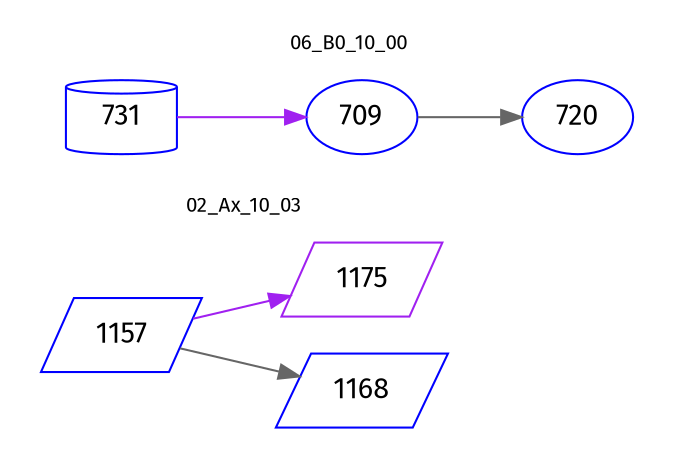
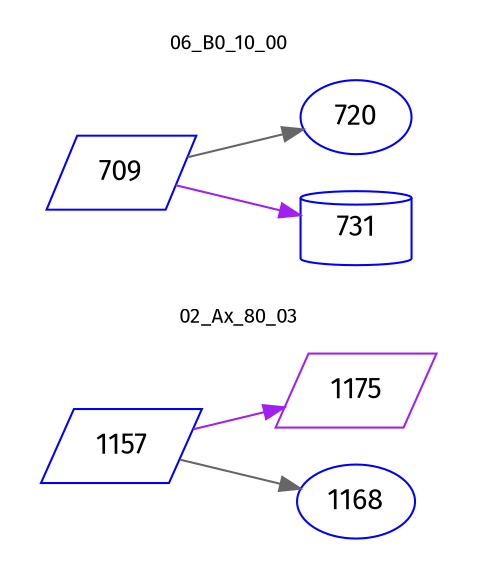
(231, 117) -> (228, 198)
(362, 117) -> (121, 173)
(245, 207) -> (239, 318)
(362, 391) -> (356, 502)
